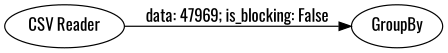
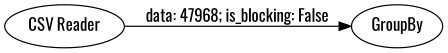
(238, 17) -> (238, 17)
